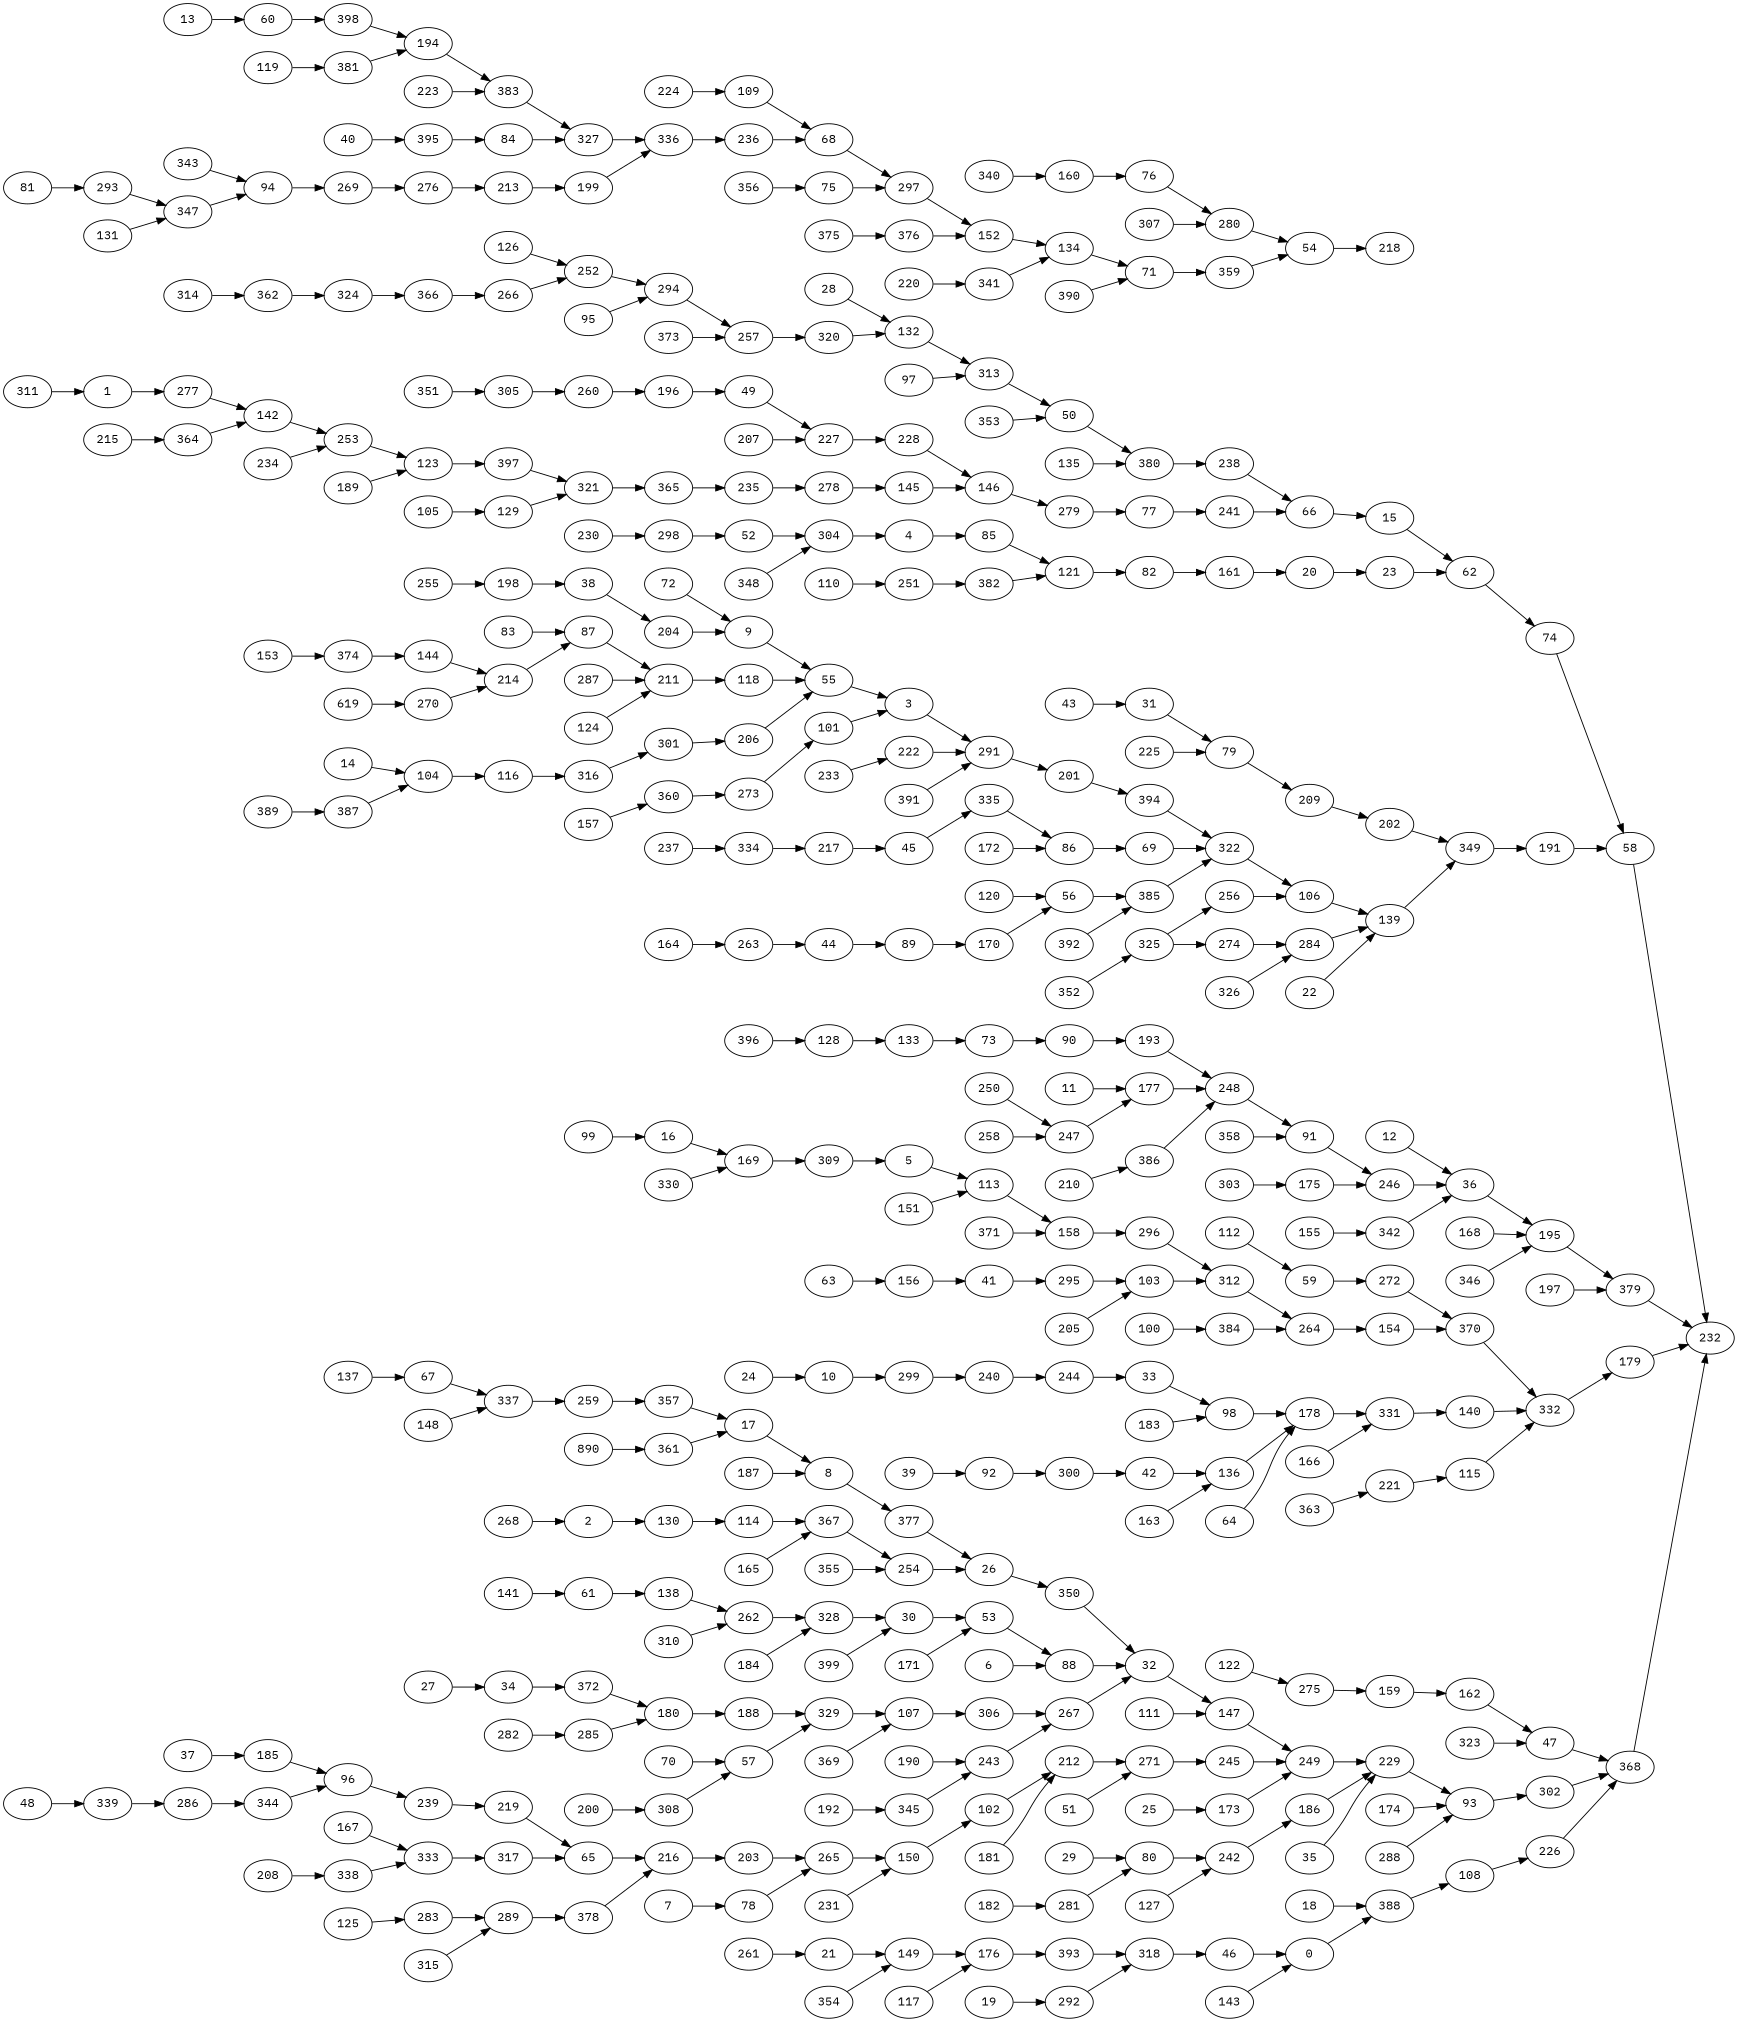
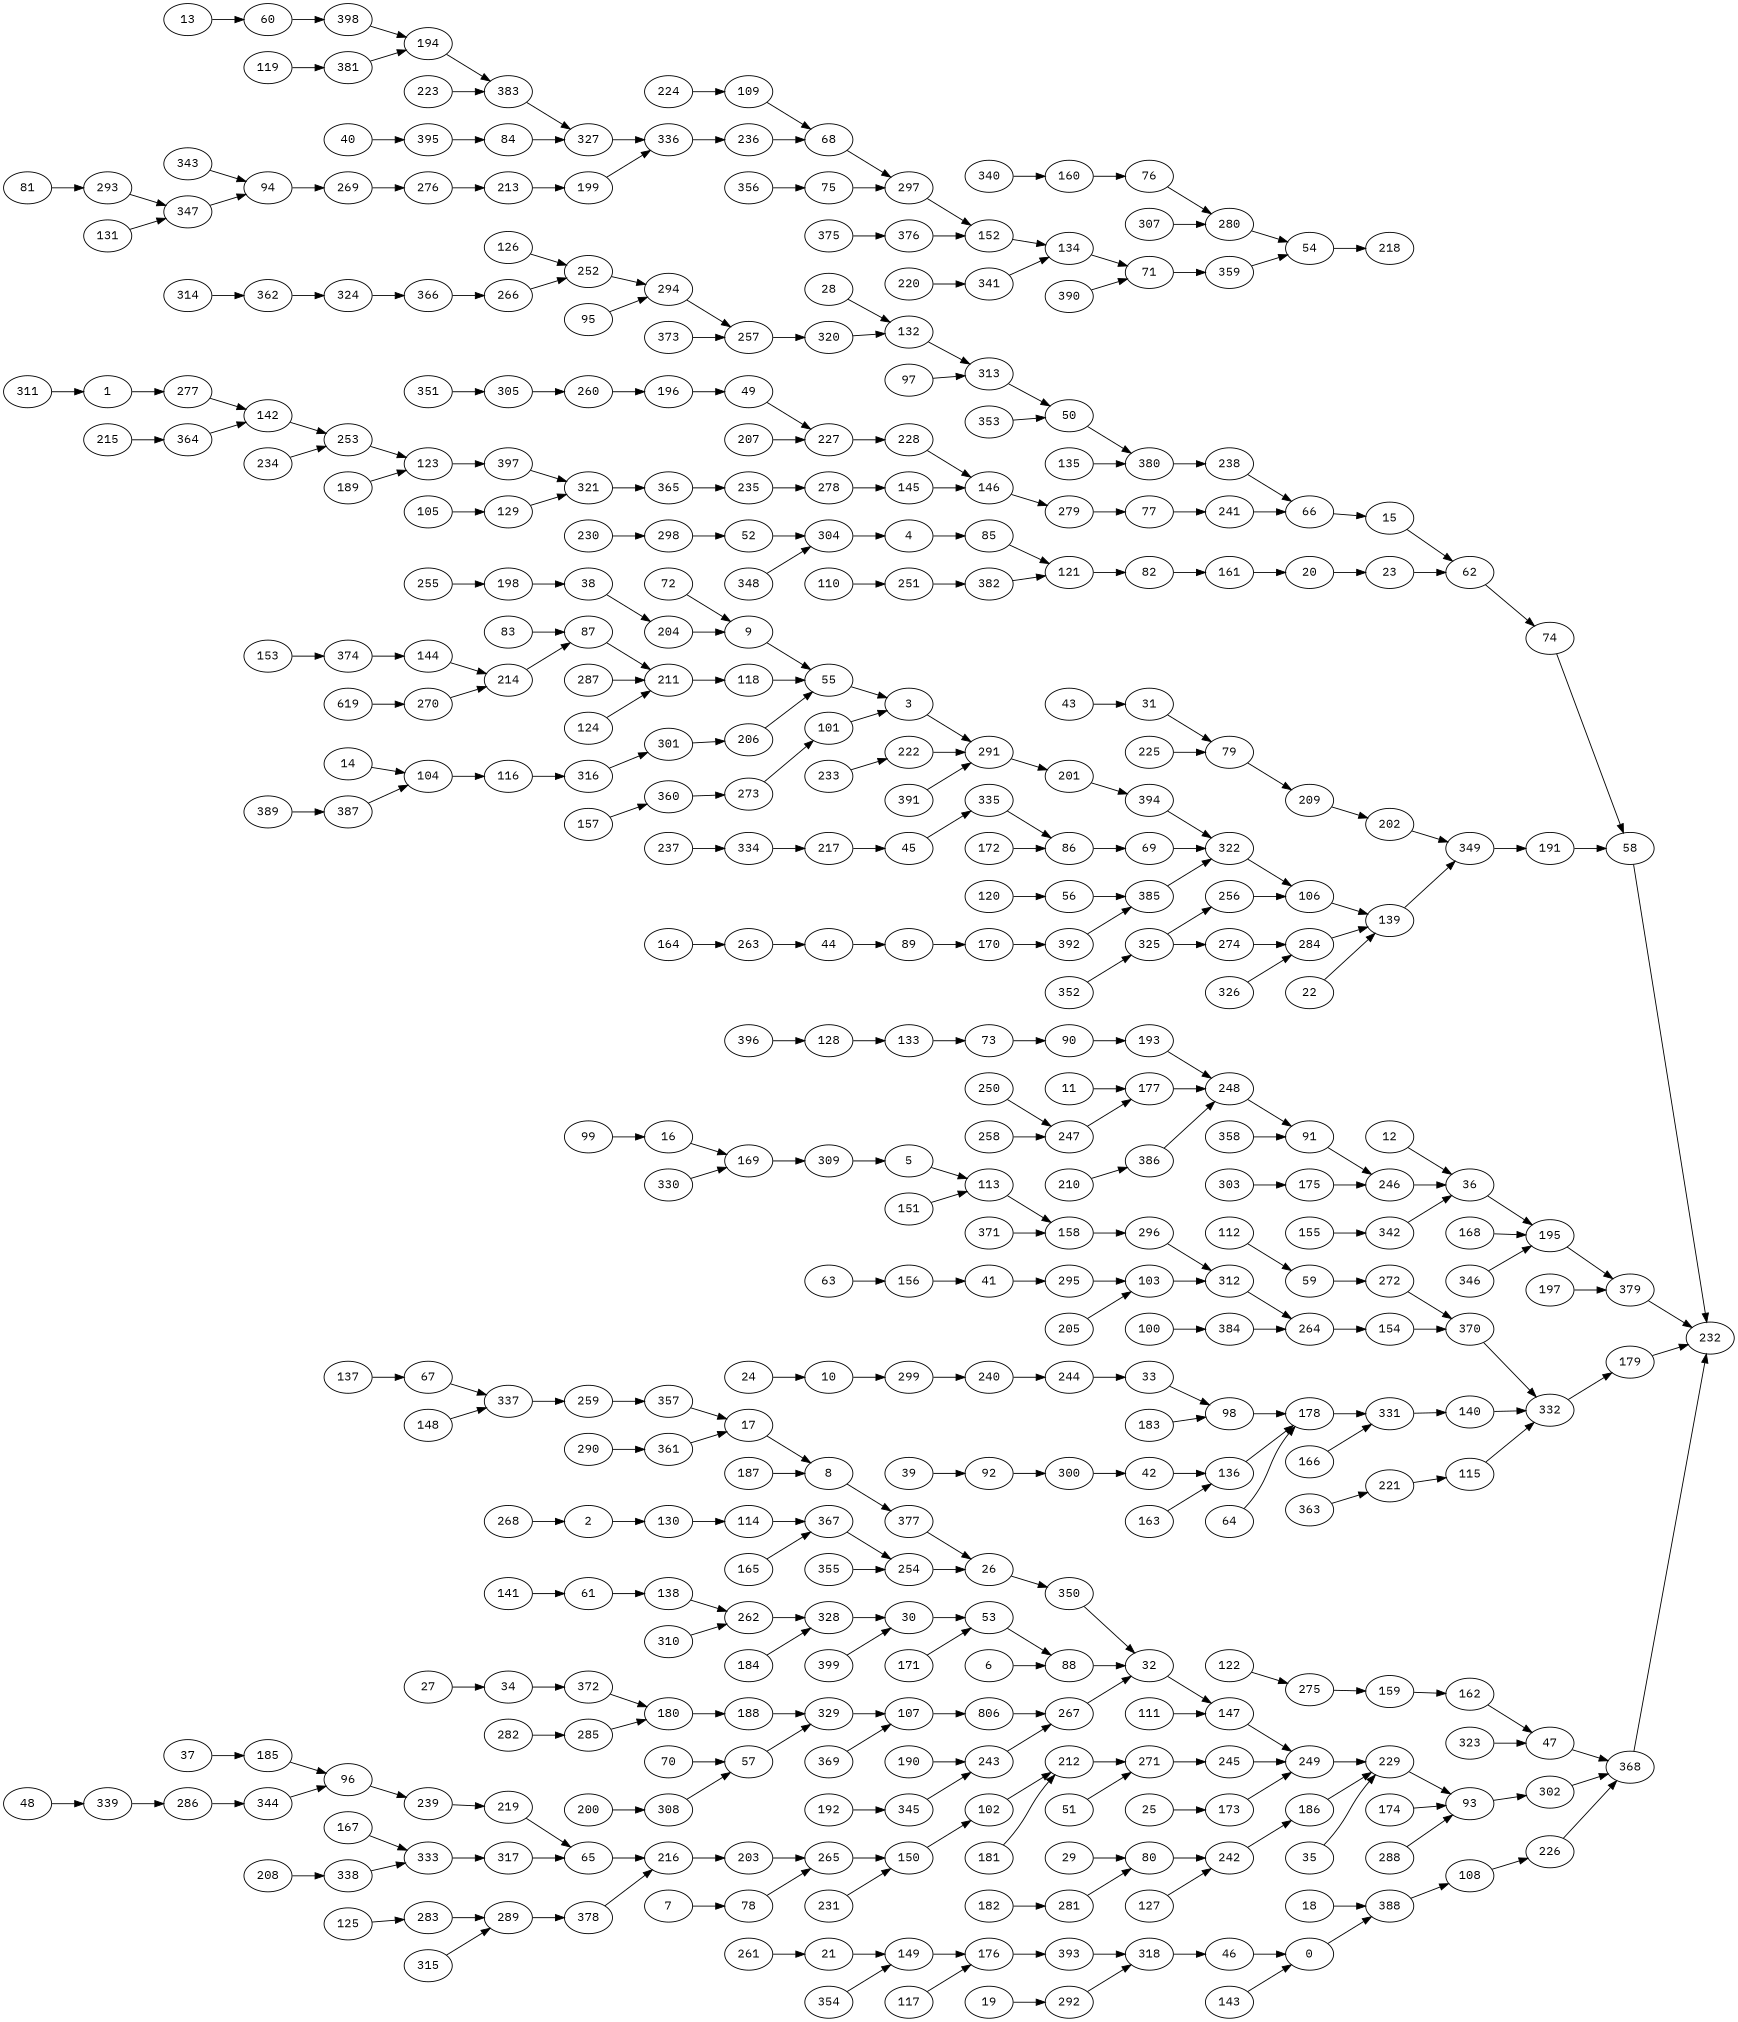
(1025, 923) -> (1025, 945)
(588, 1449) -> (588, 1449)
(989, 1714) -> (989, 1714)
